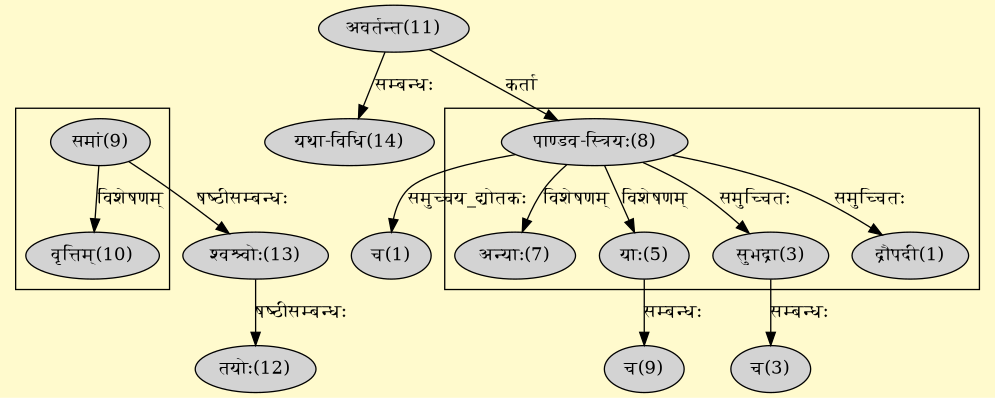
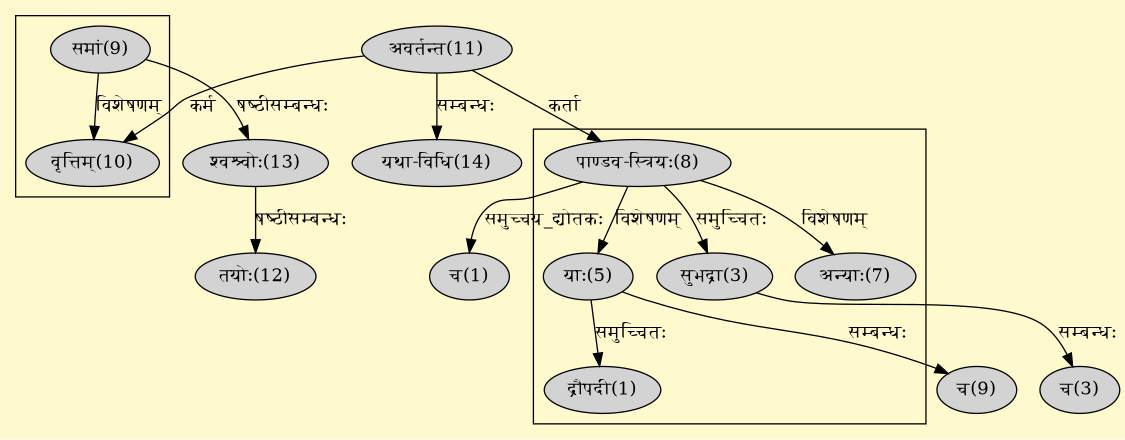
none -> (243, 78)
(775, 181) -> (595, 327)
